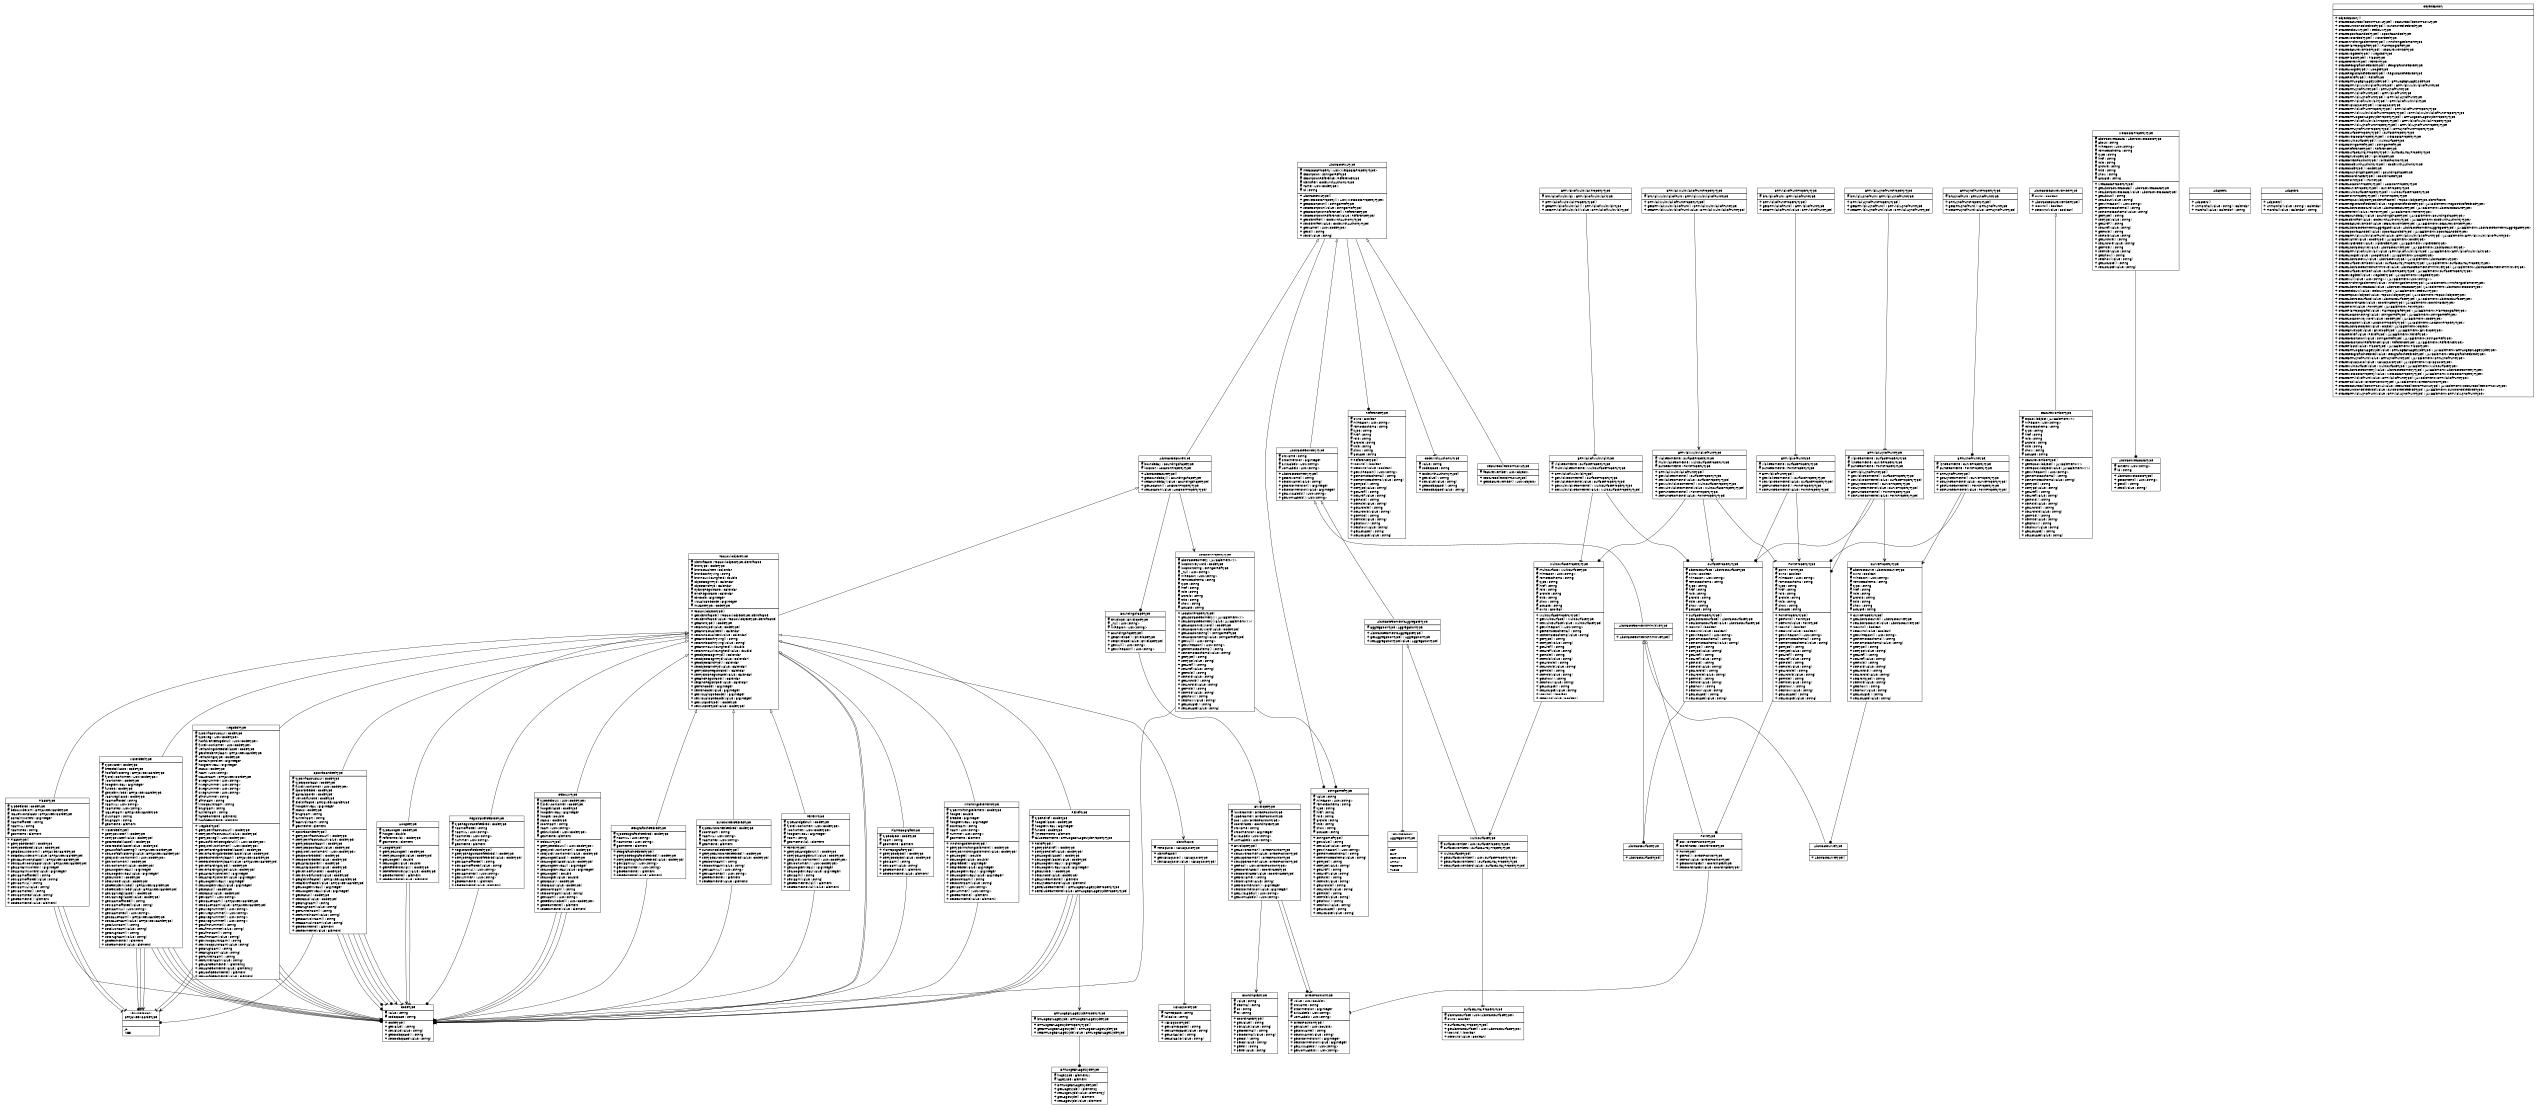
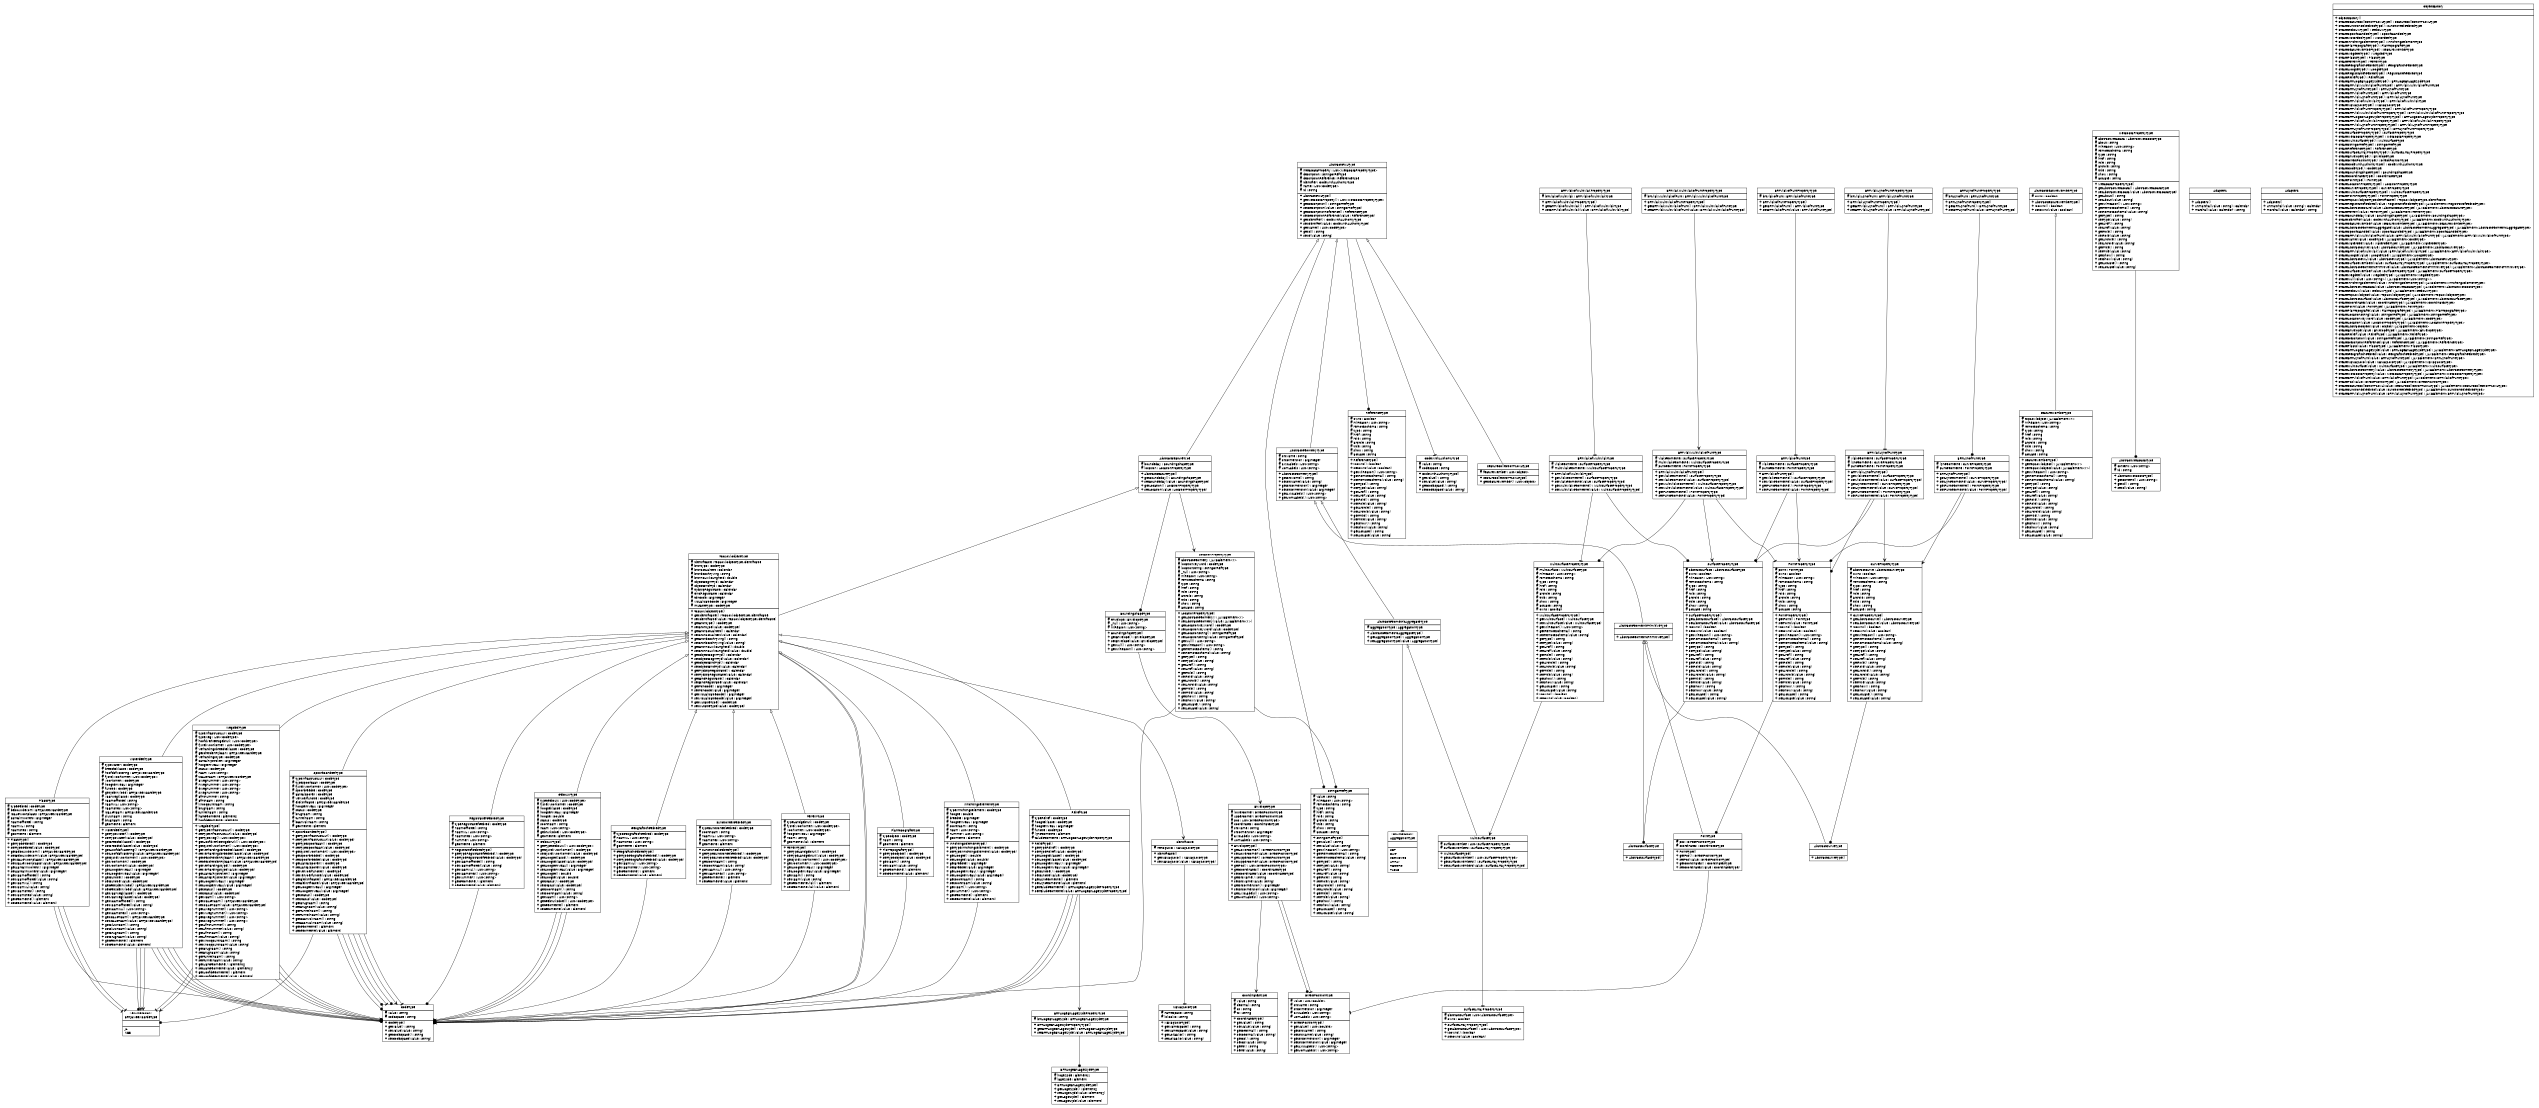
(1867, 679) -> (1864, 679)
(408, 852) -> none
